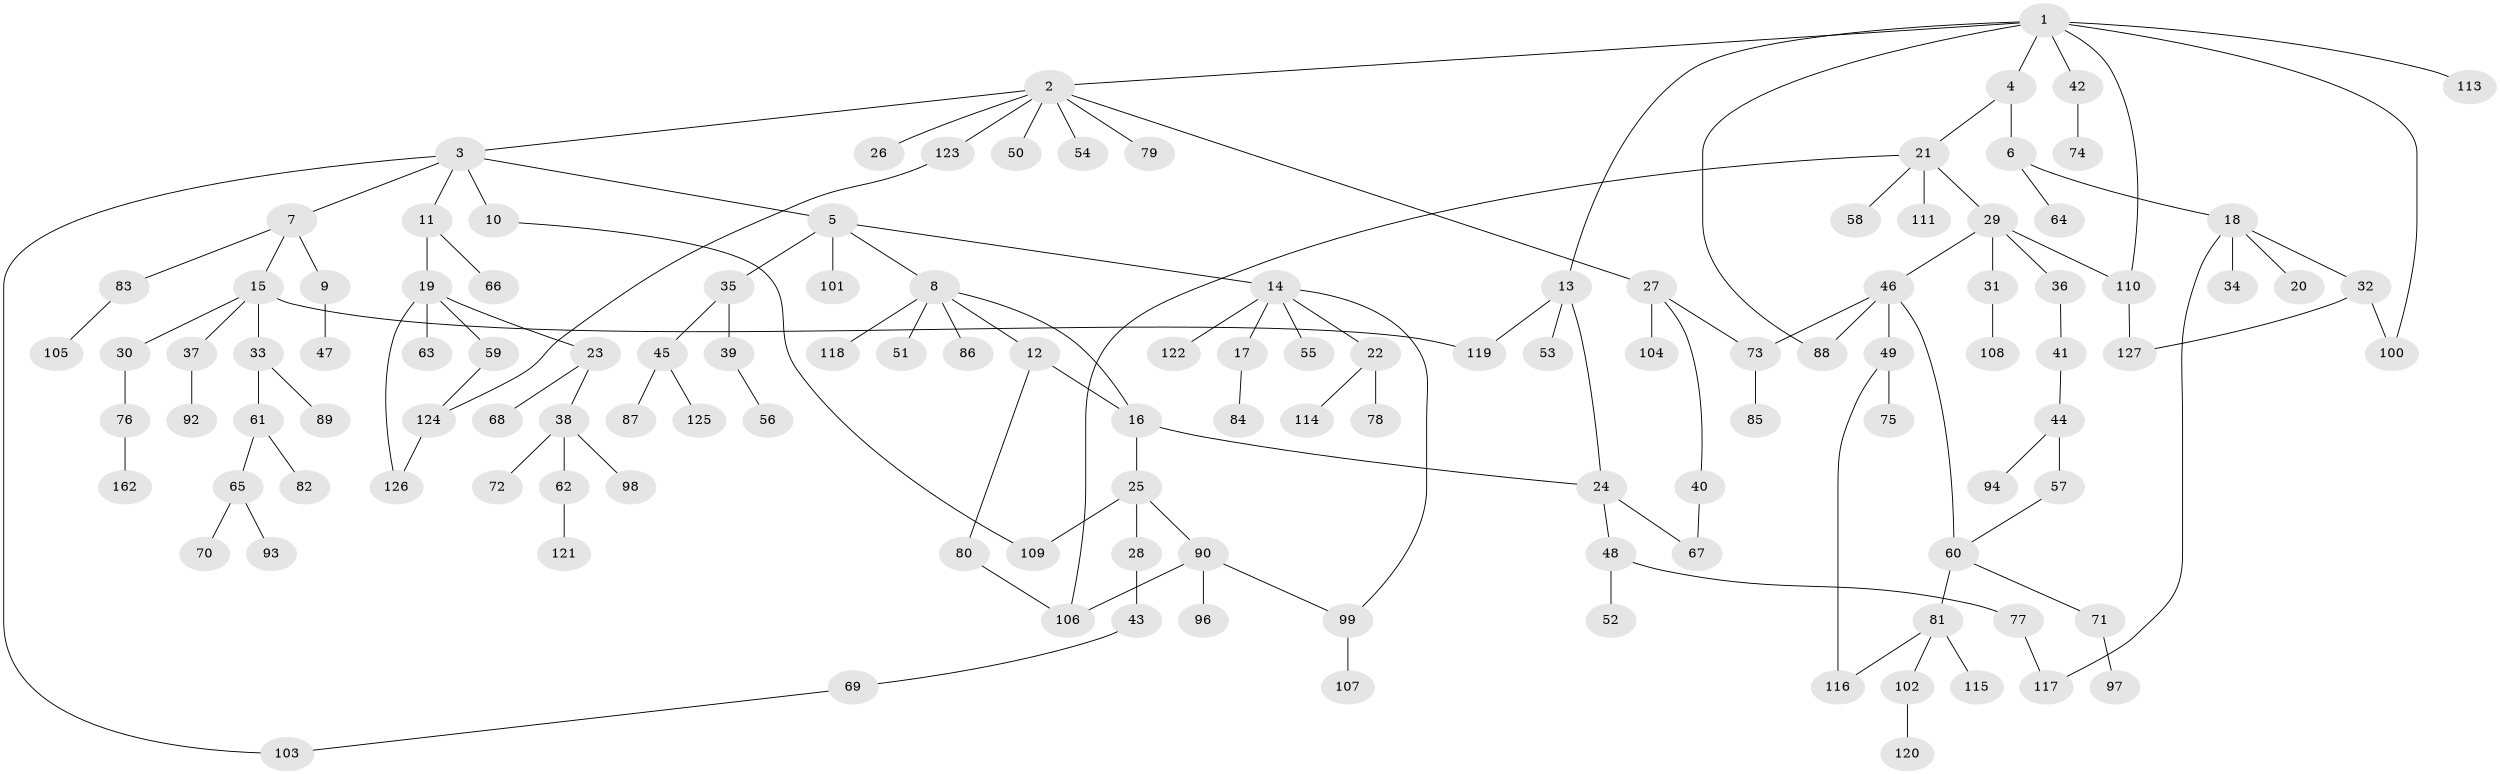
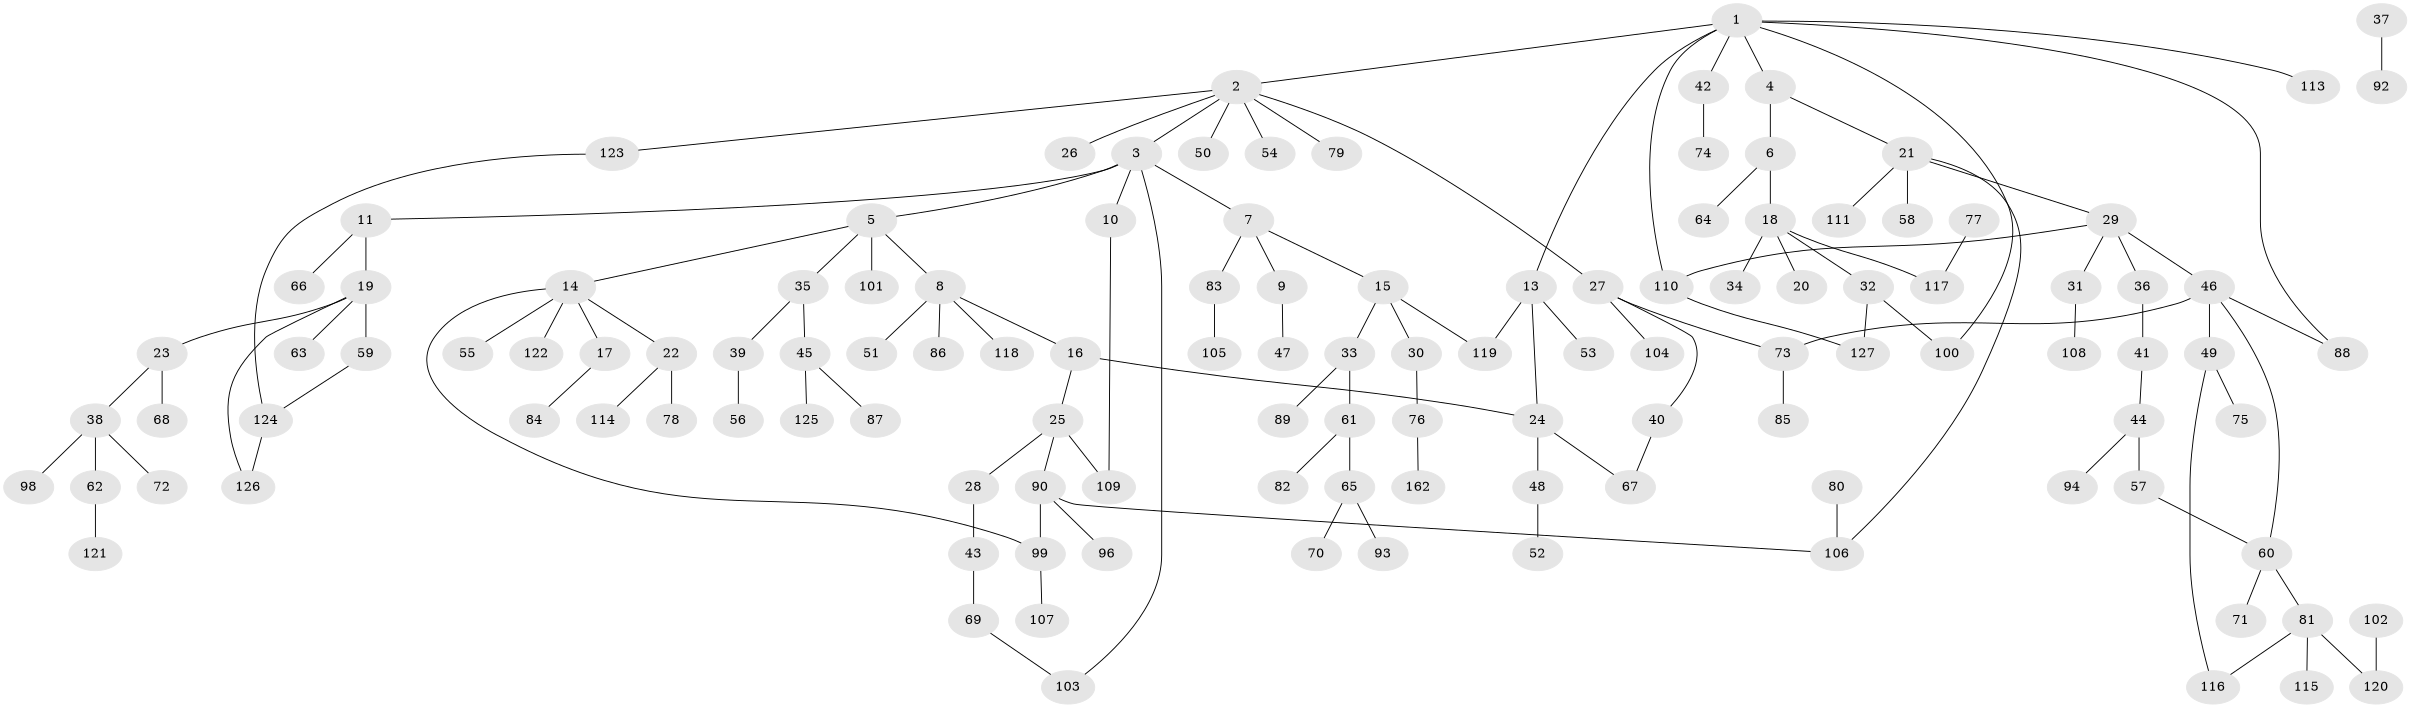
(225, 320) -> none
(1035, 354) -> none
(1815, 586) -> none
(1923, 654) -> (2342, 654)
(2115, 687) -> none
